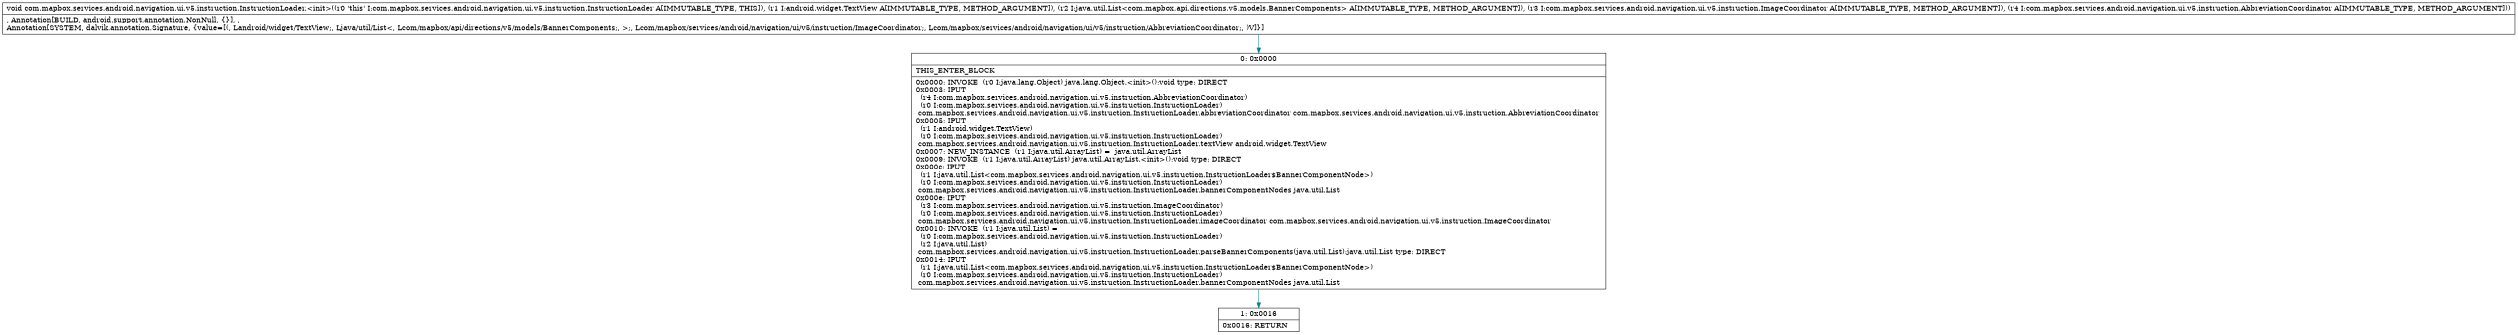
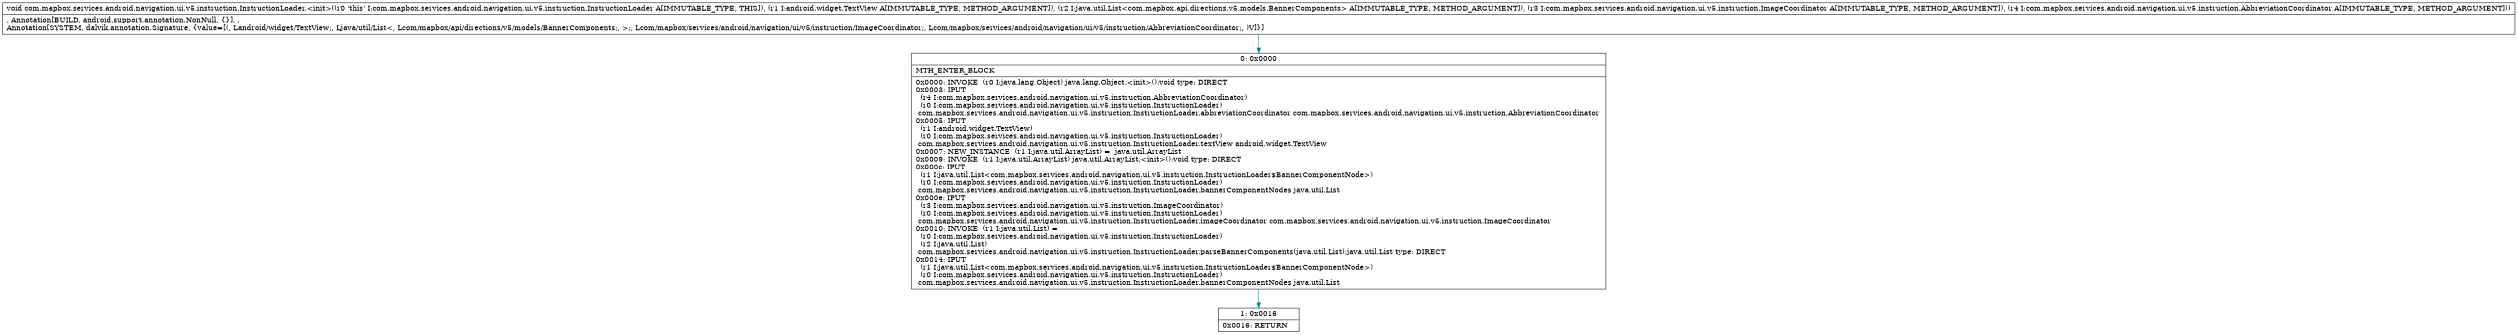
(955, 71) -> (955, 71)
